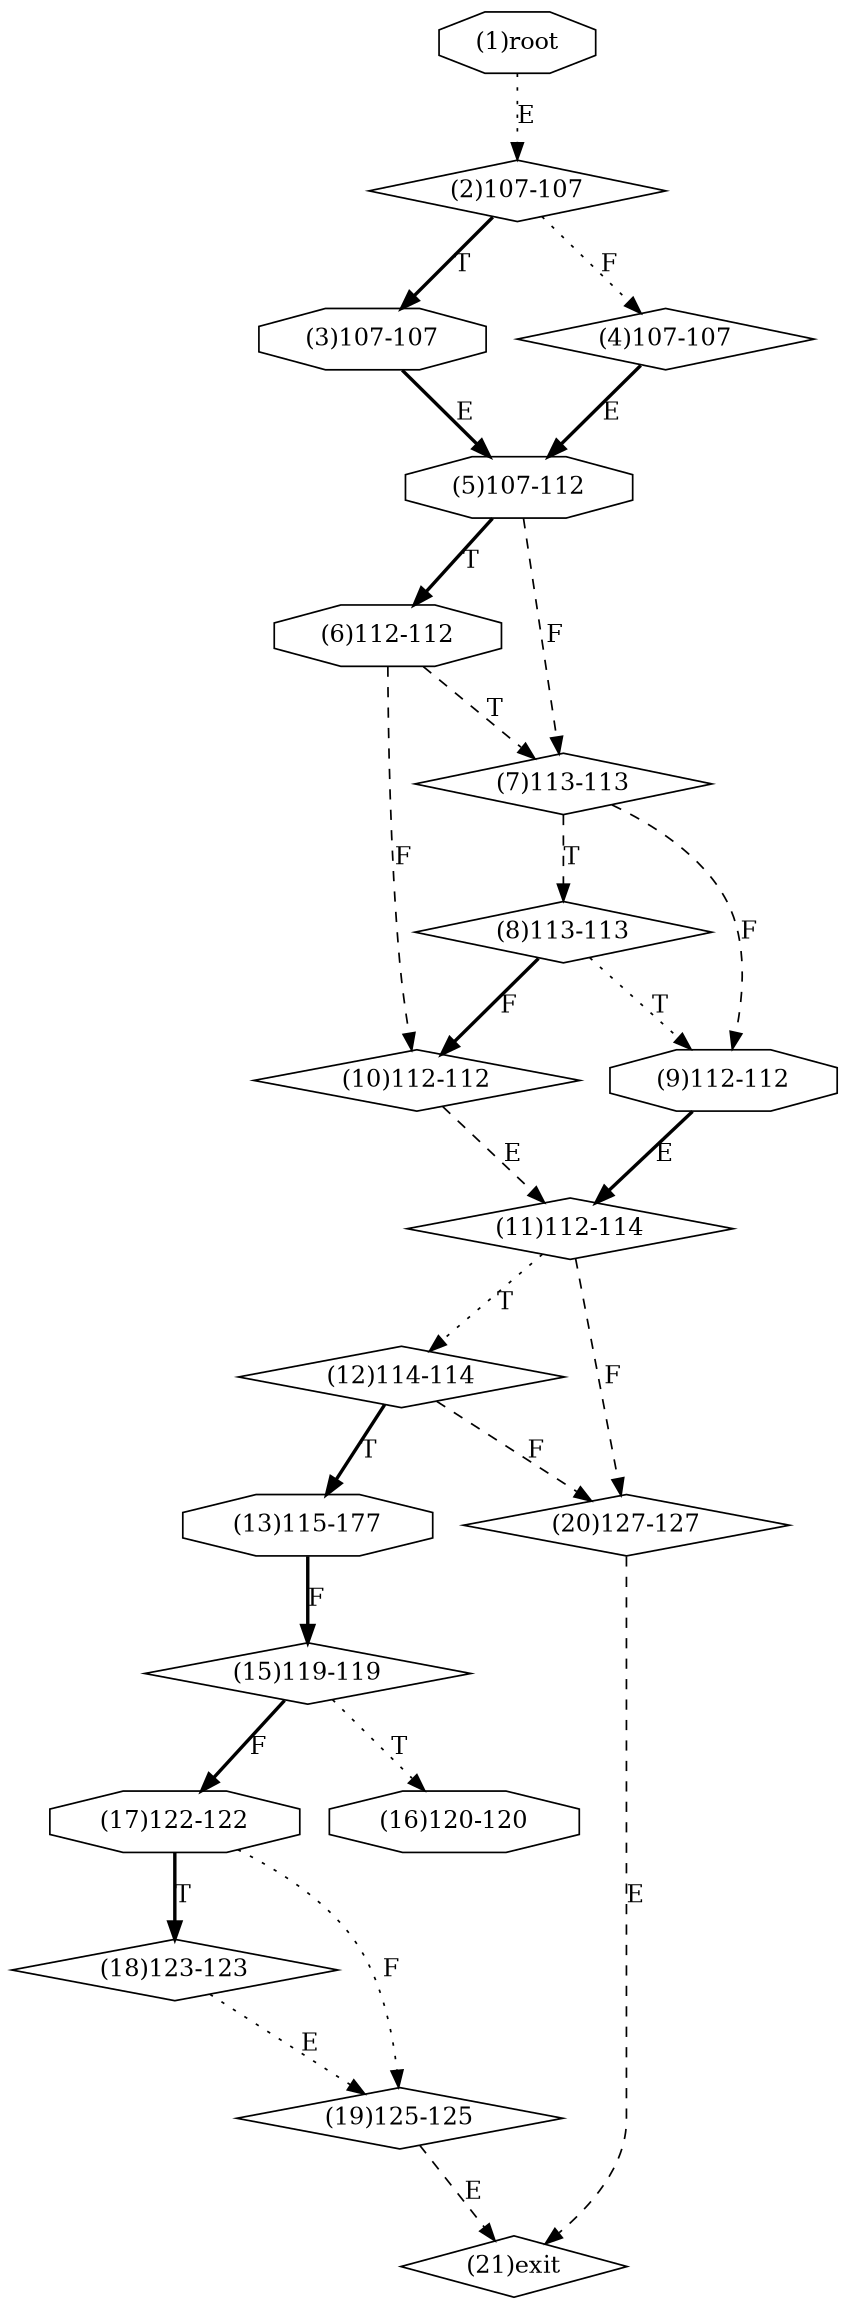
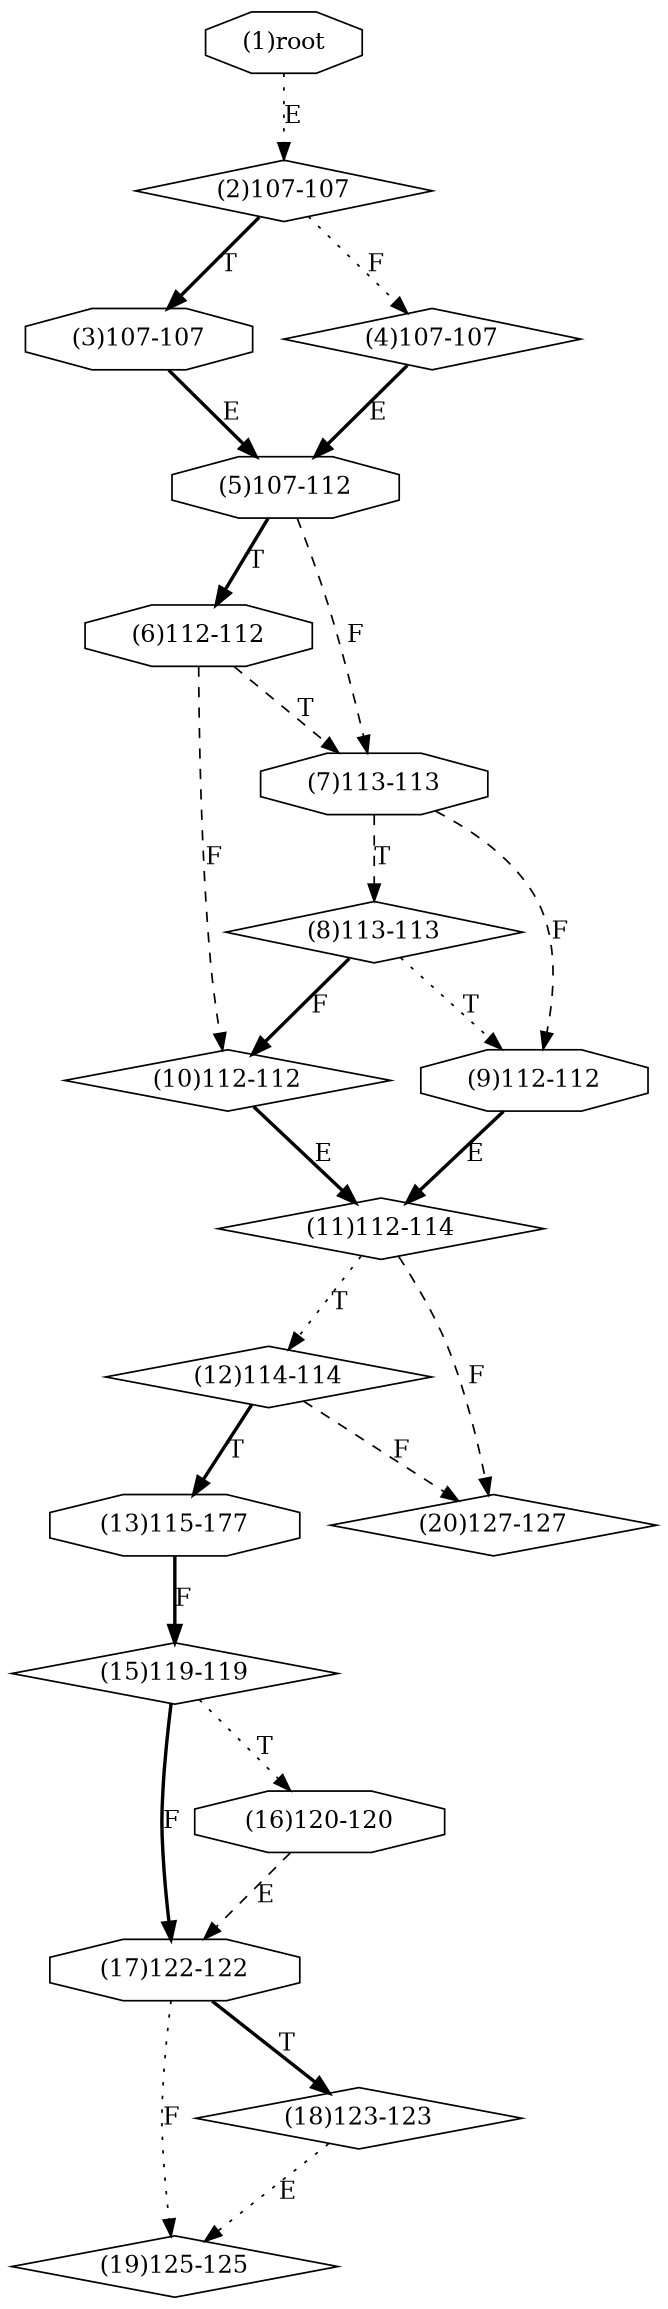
(563, 784) -> (374, 784)
(487, 1149) -> (298, 1149)
none -> (253, 1890)
(514, 2267) -> none
